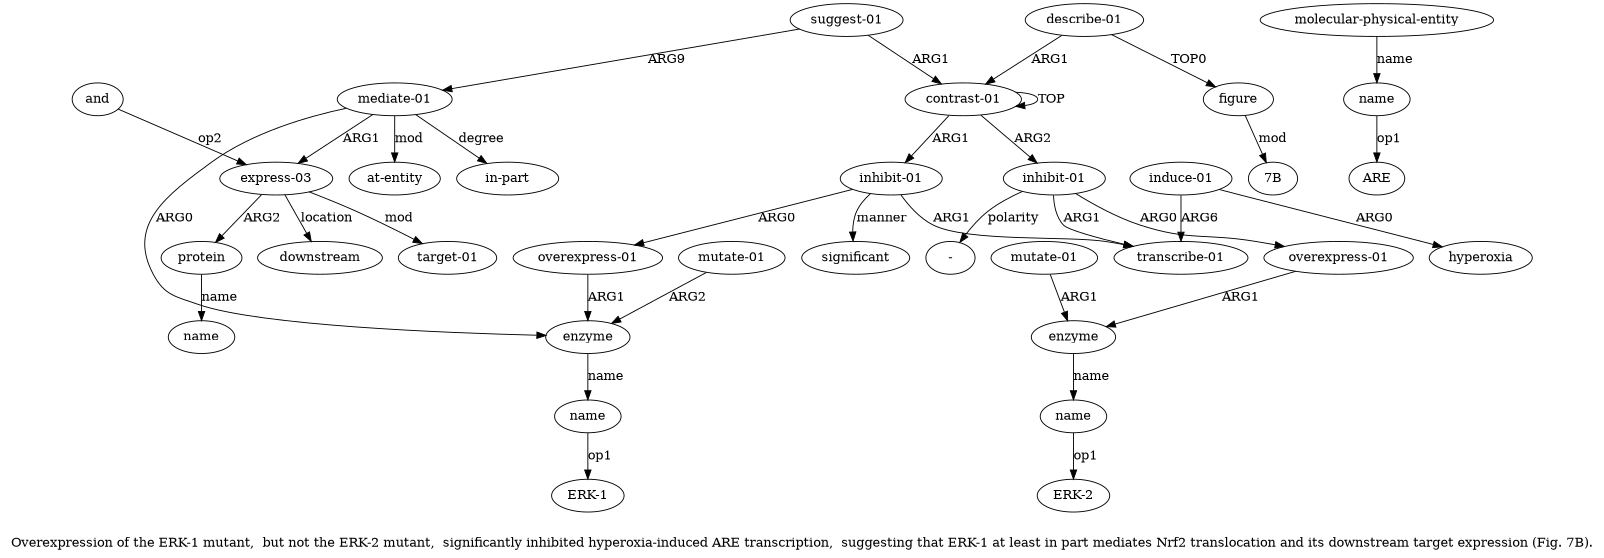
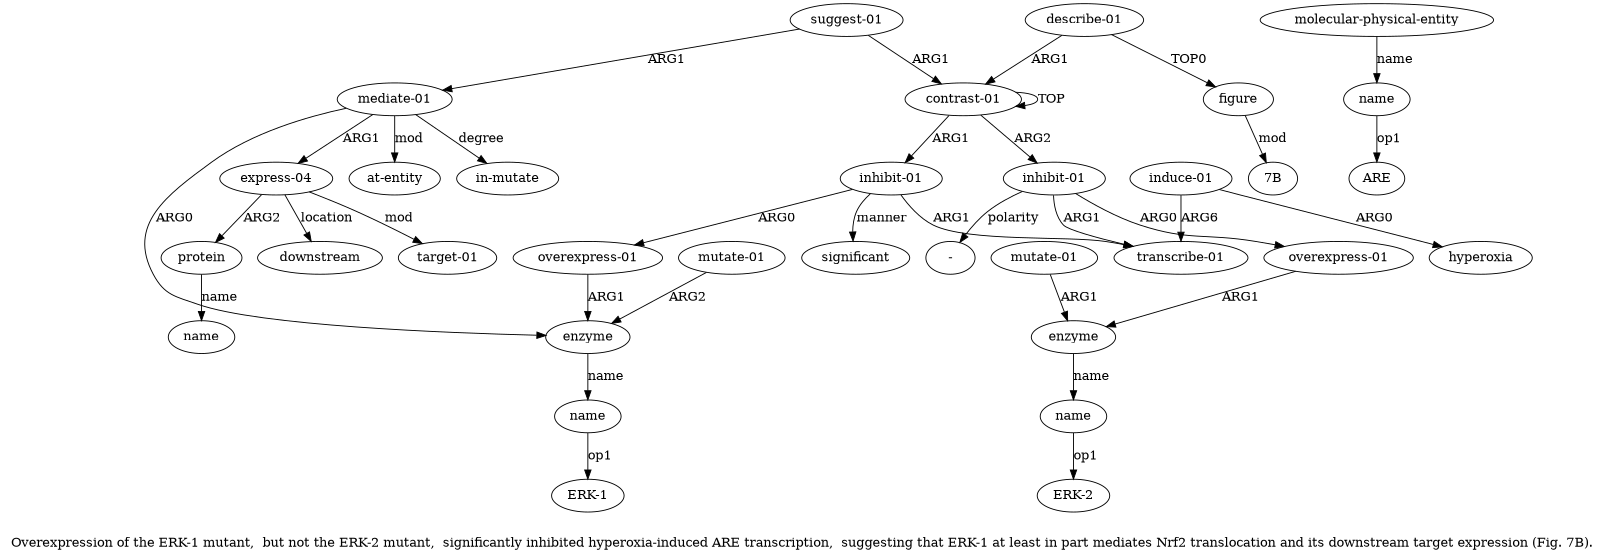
(667, 60) -> (667, 60)
(98, 99) -> none
(276, 179) -> (276, 179)
(508, 179) -> (508, 179)
